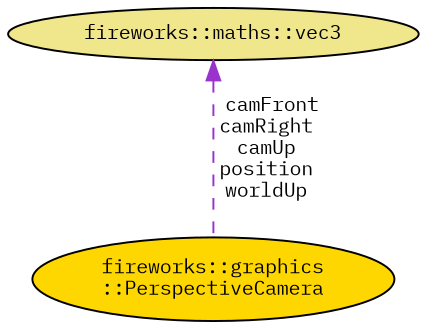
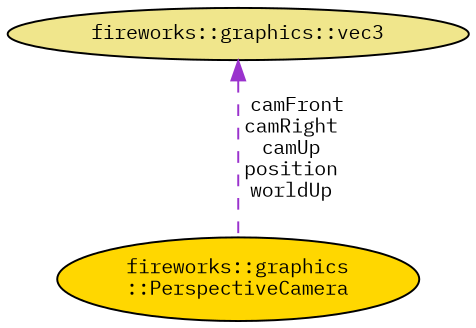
(213, 34) -> (238, 34)
